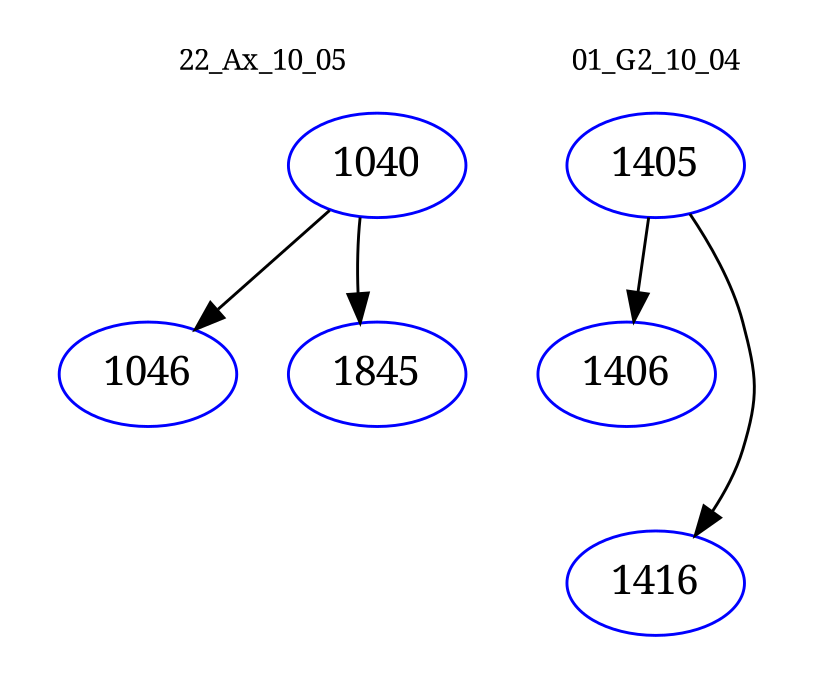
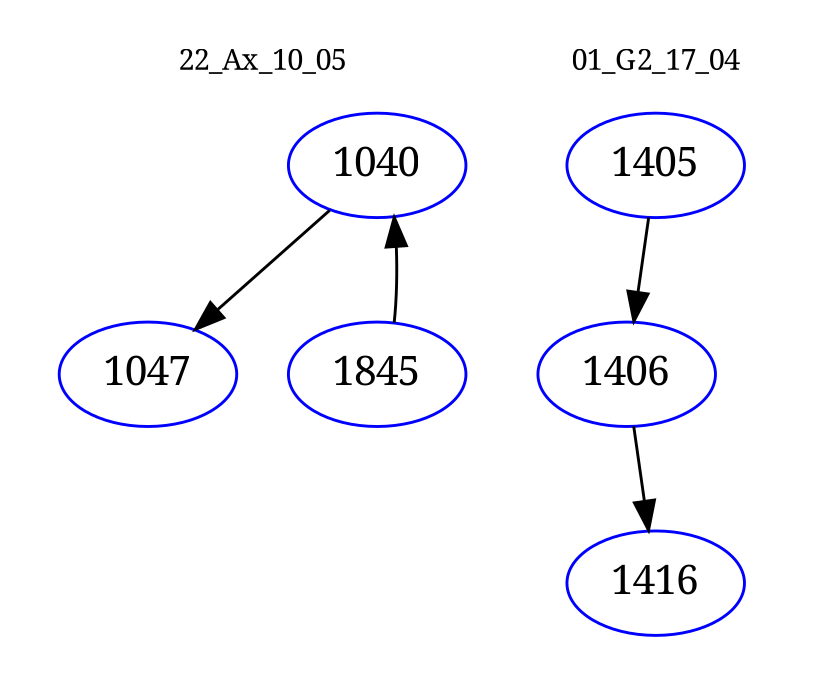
(656, 62) -> (656, 62)
(358, 255) -> (397, 285)
(752, 360) -> (639, 464)
(148, 374) -> (148, 374)
